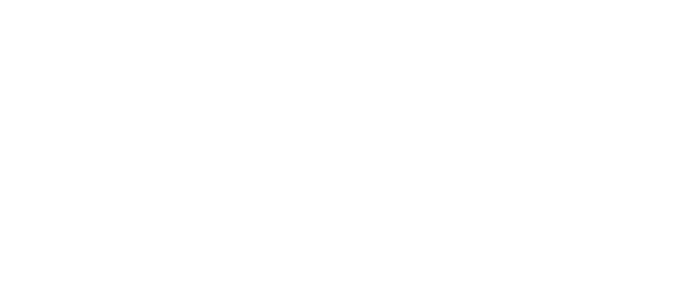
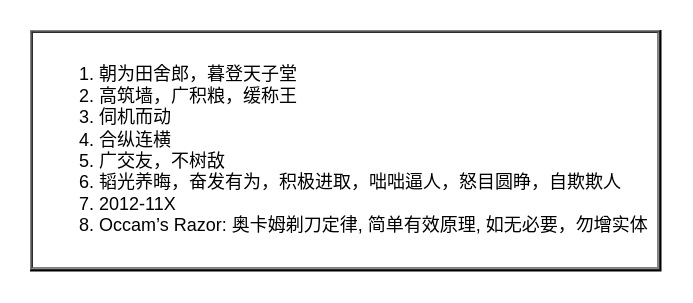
none -> (346, 151)
